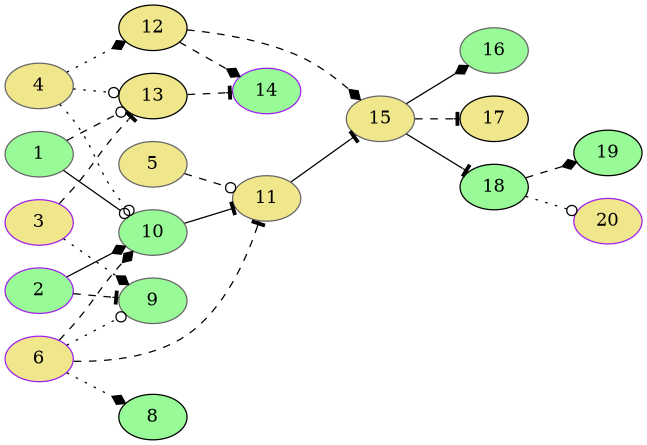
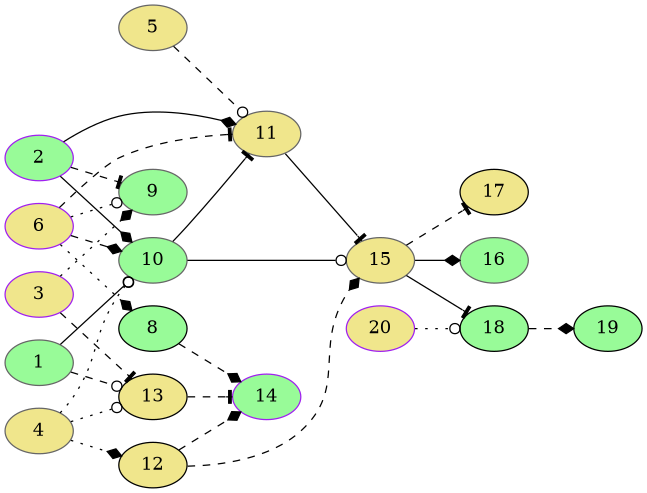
none -> (140, 113)
(546, 203) -> (432, 329)
none -> (262, 260)
none -> (203, 359)
